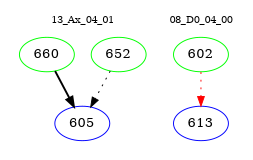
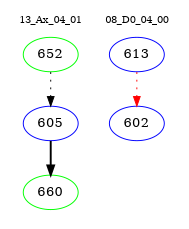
(201, 55) -> (137, 123)
(201, 84) -> (137, 84)
(62, 85) -> (51, 153)
